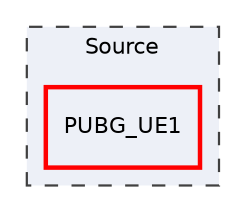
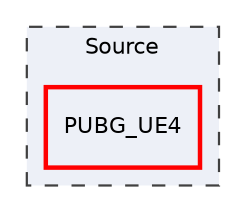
(123, 127) -> (123, 127)
